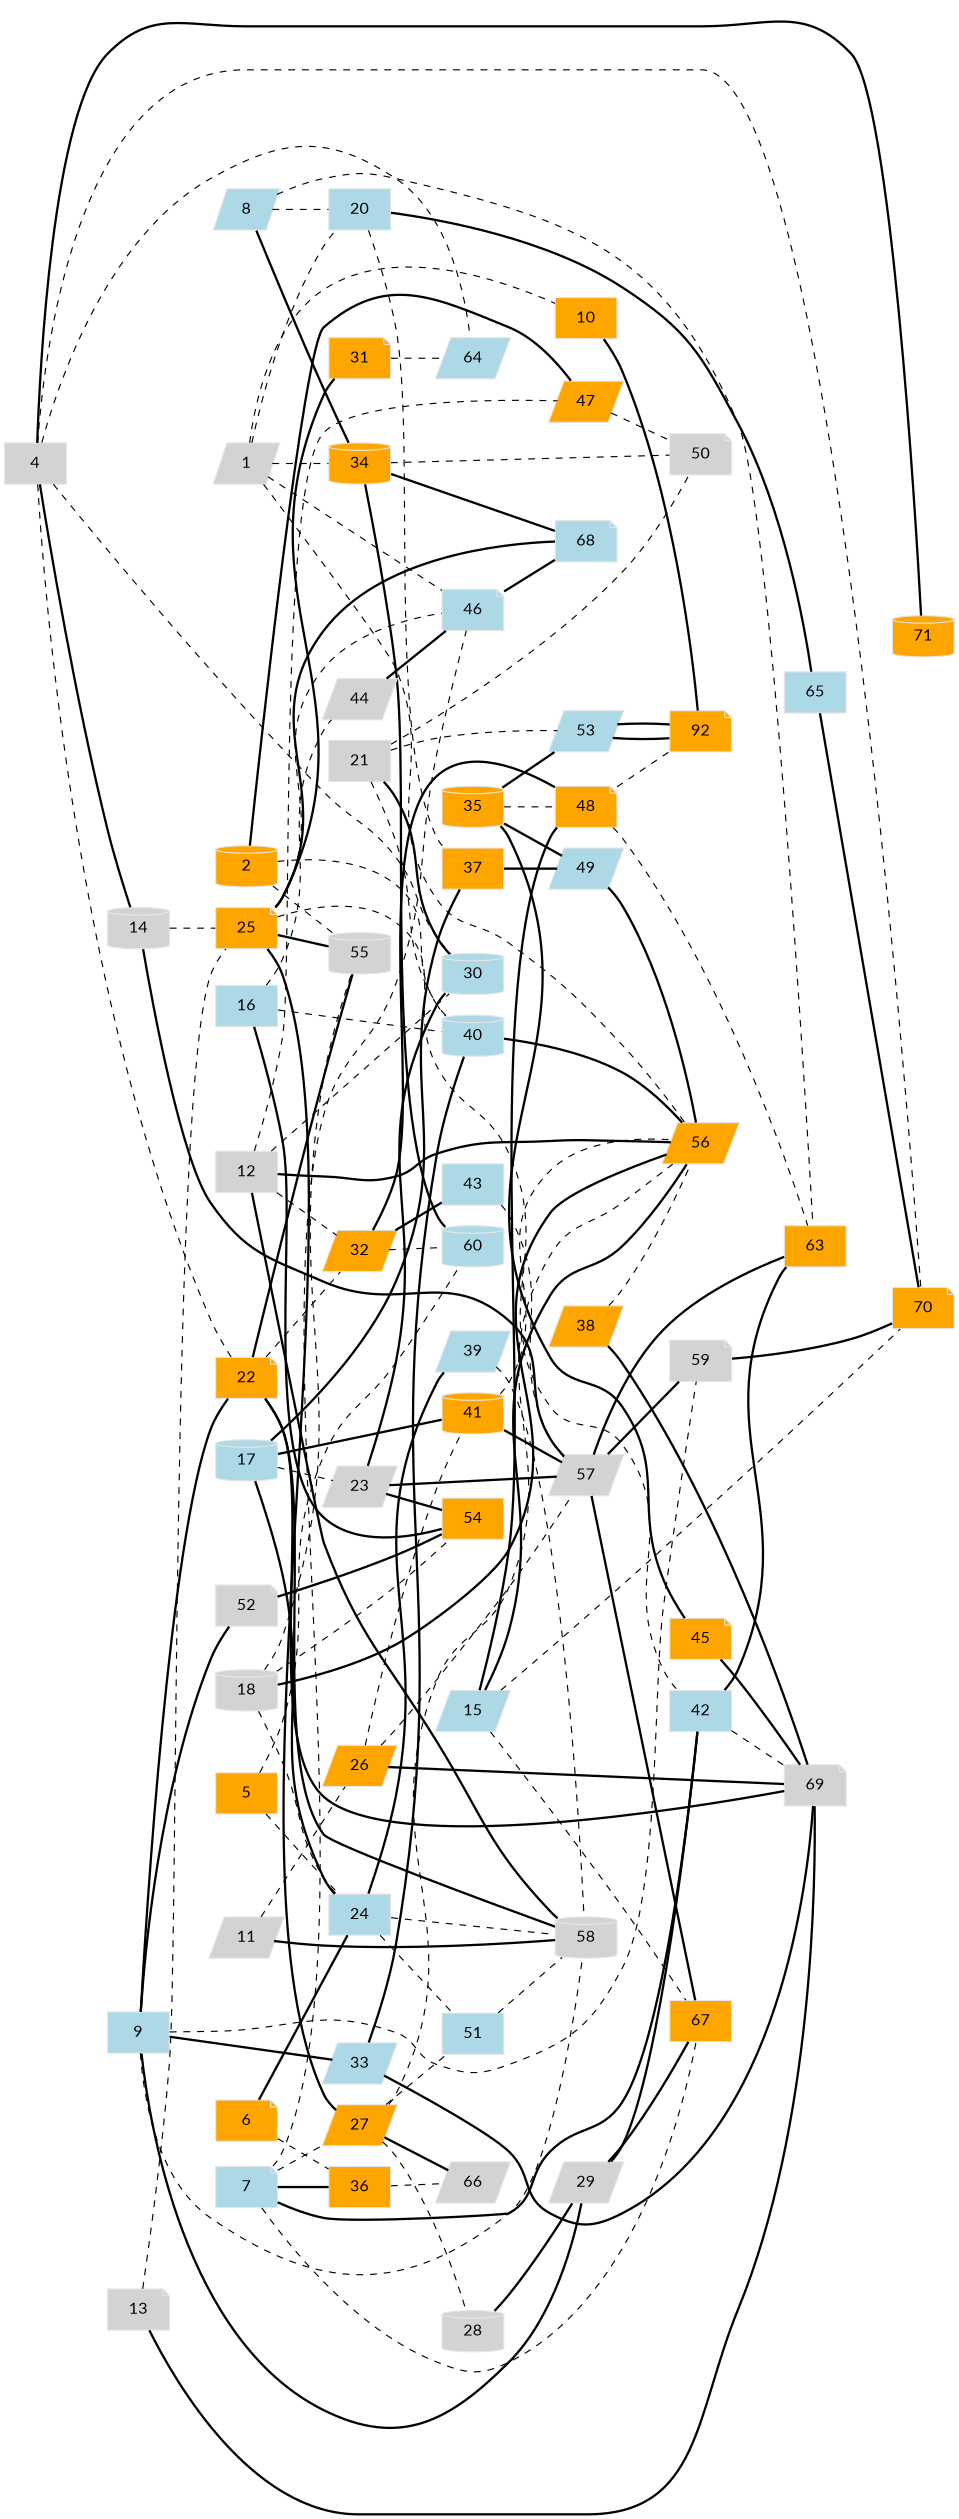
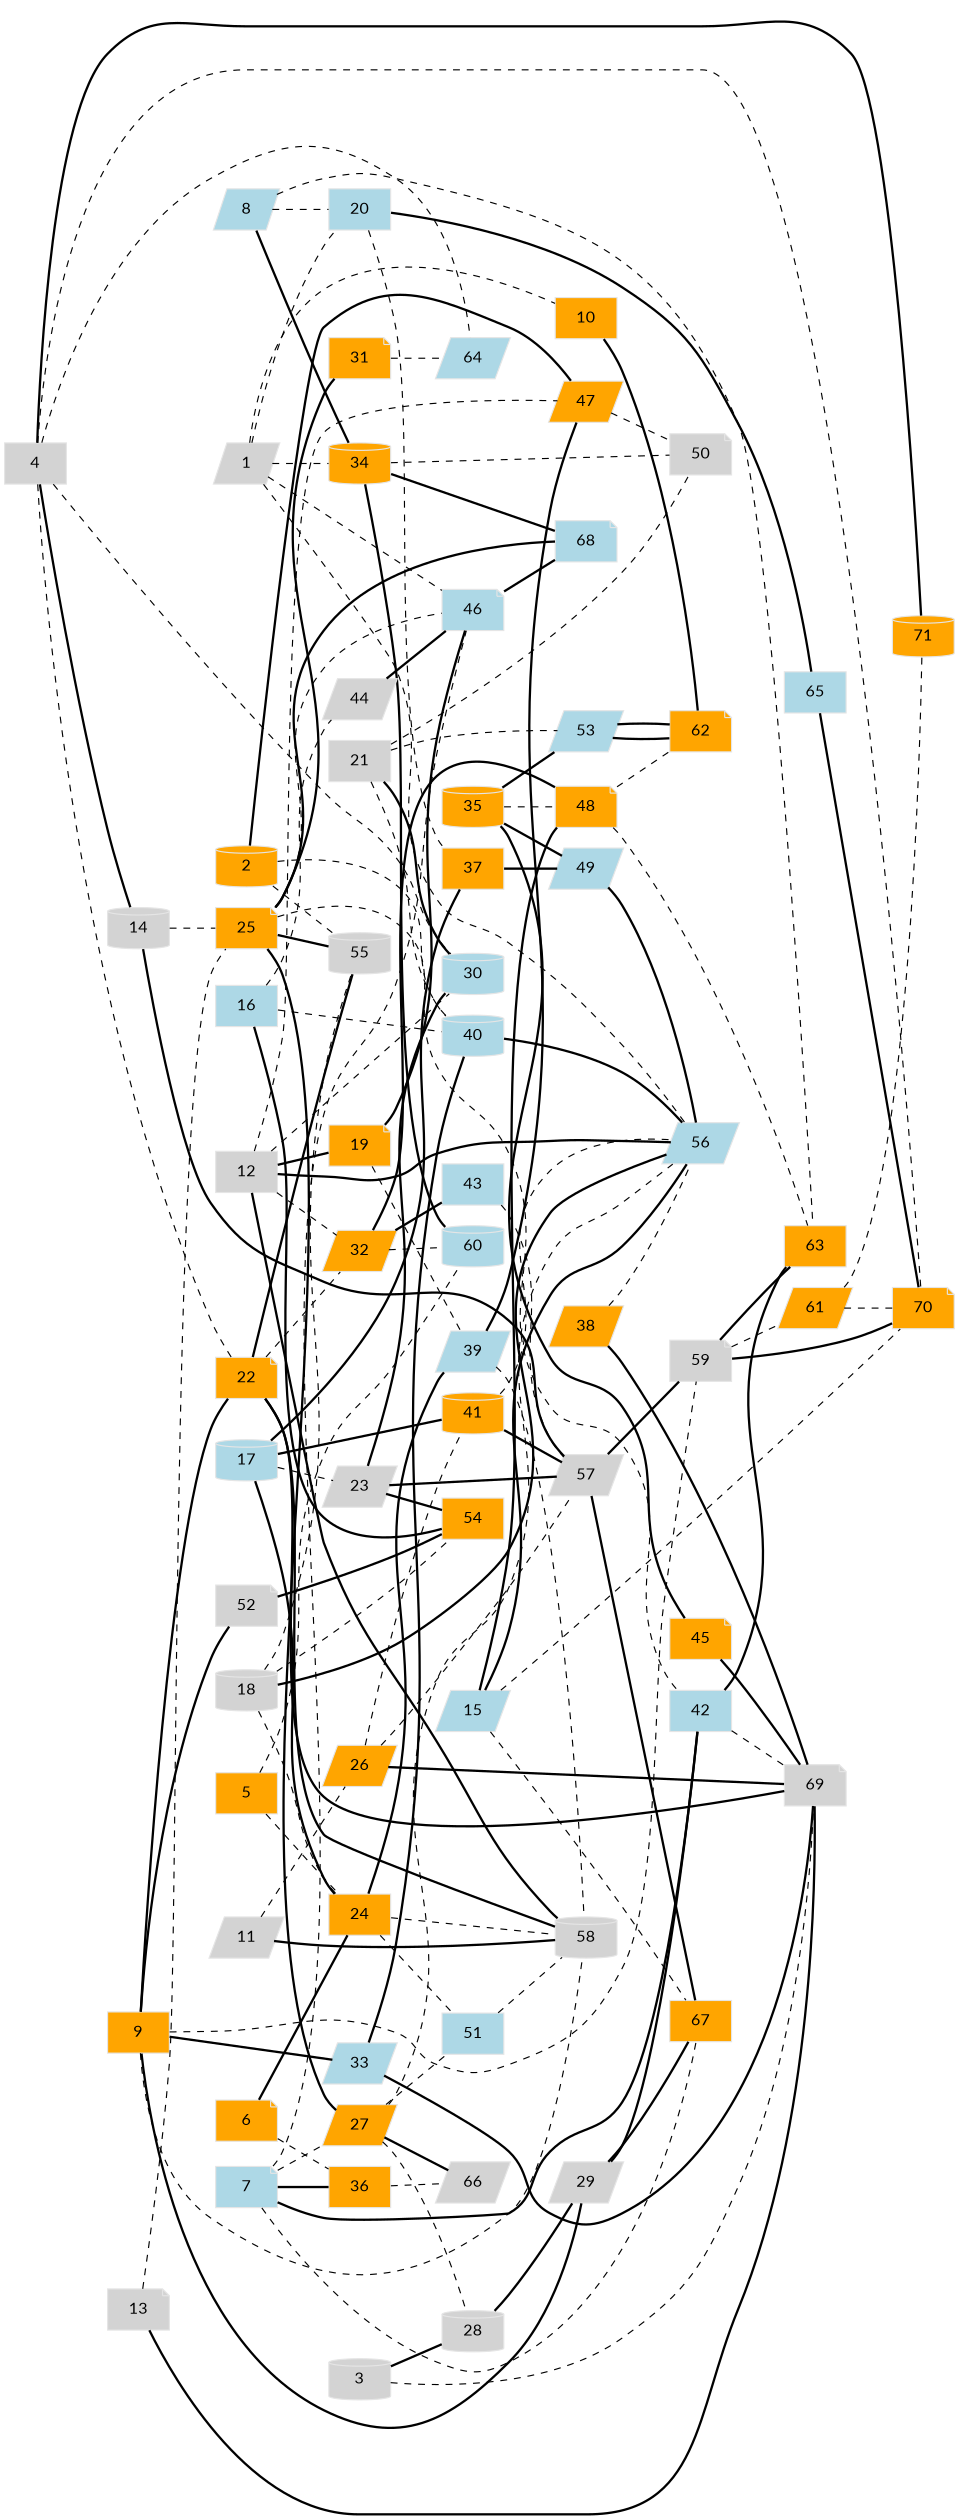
(701, 731) -> (701, 731)
none -> (535, 855)
(701, 1143) -> (701, 1143)
none -> (360, 1146)
none -> (815, 1308)
(663, 1330) -> (754, 1303)
(360, 1915) -> (360, 1915)
(138, 2033) -> (138, 2033)
none -> (360, 2379)
